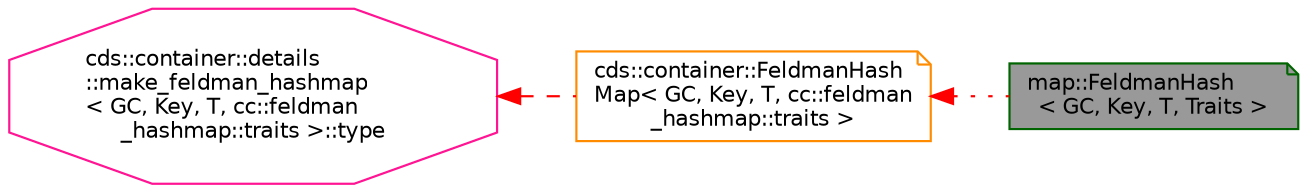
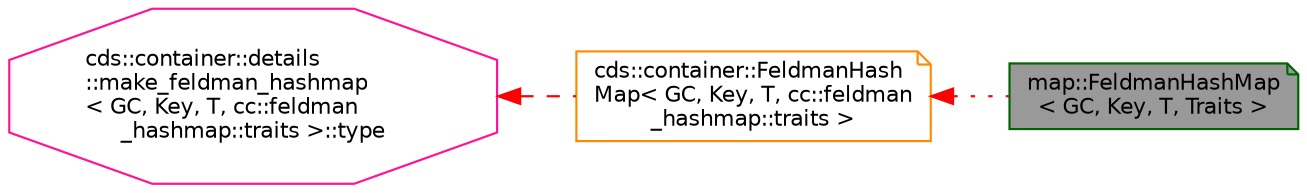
(1154, 96) -> (1154, 96)
